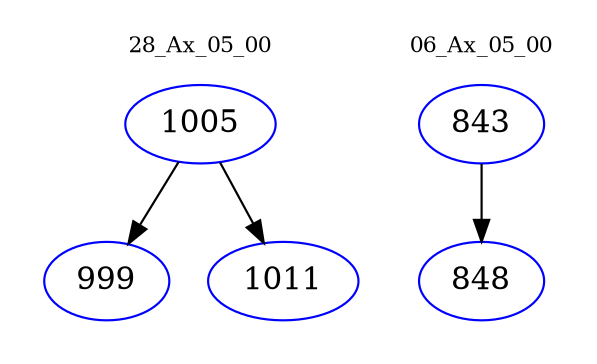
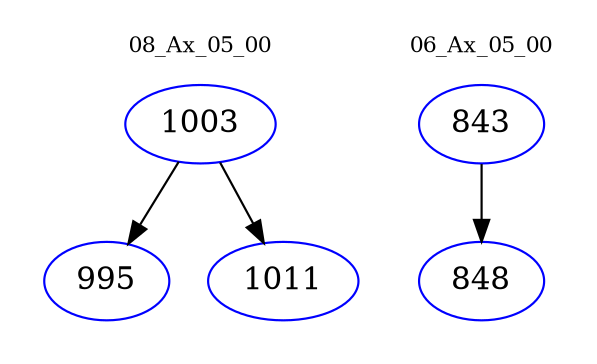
(200, 47) -> (200, 47)
(200, 124) -> (200, 124)
(107, 281) -> (107, 281)
